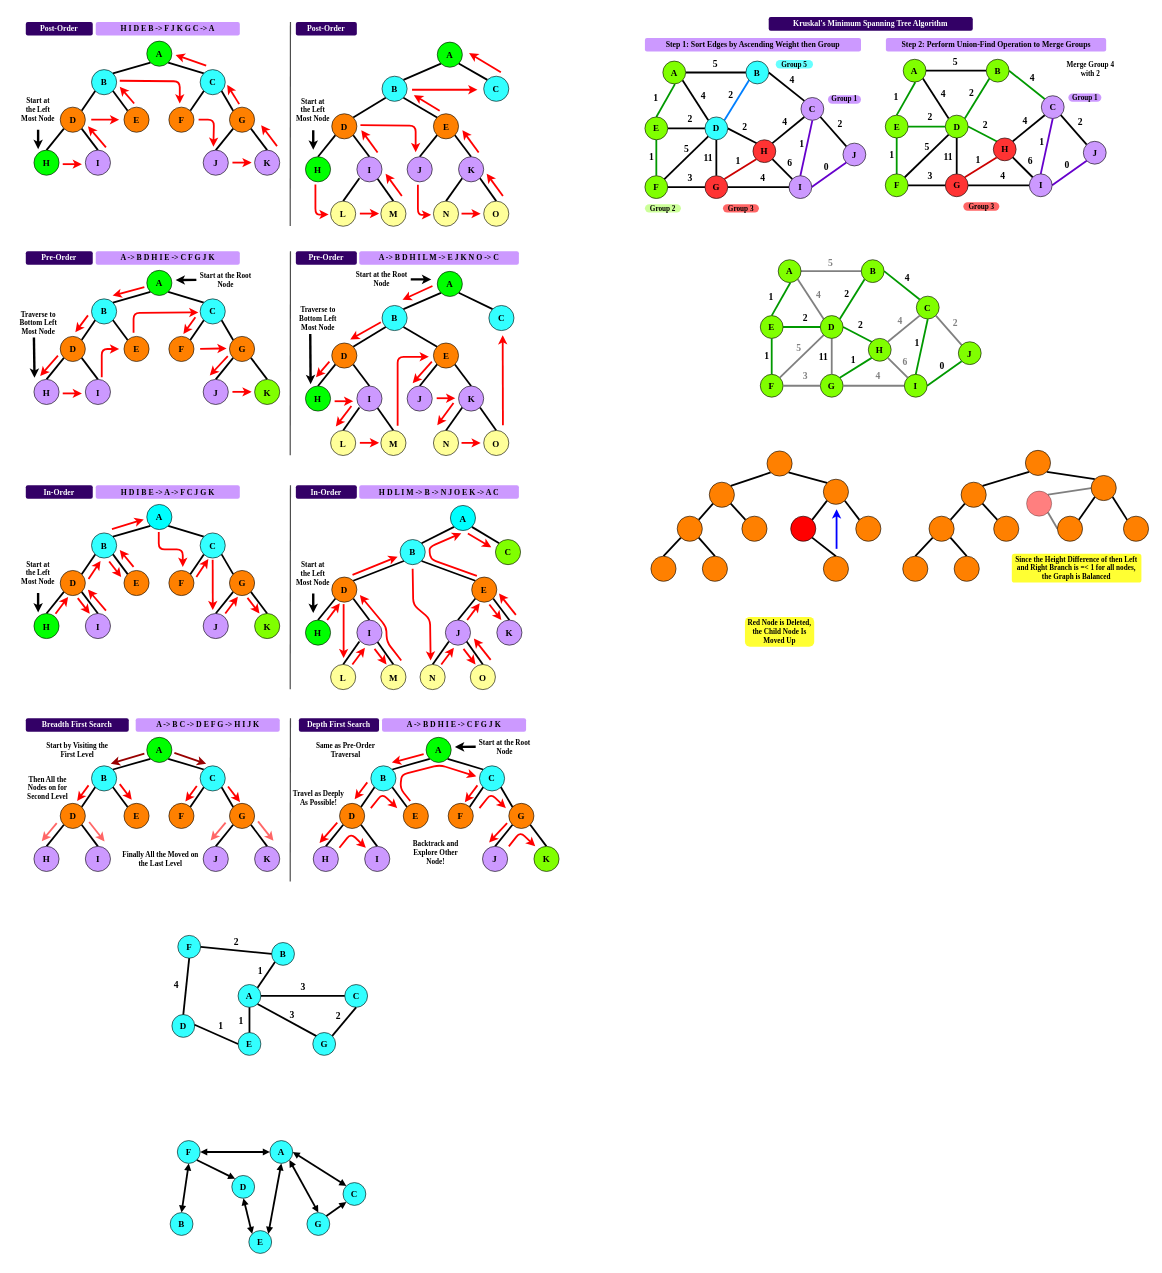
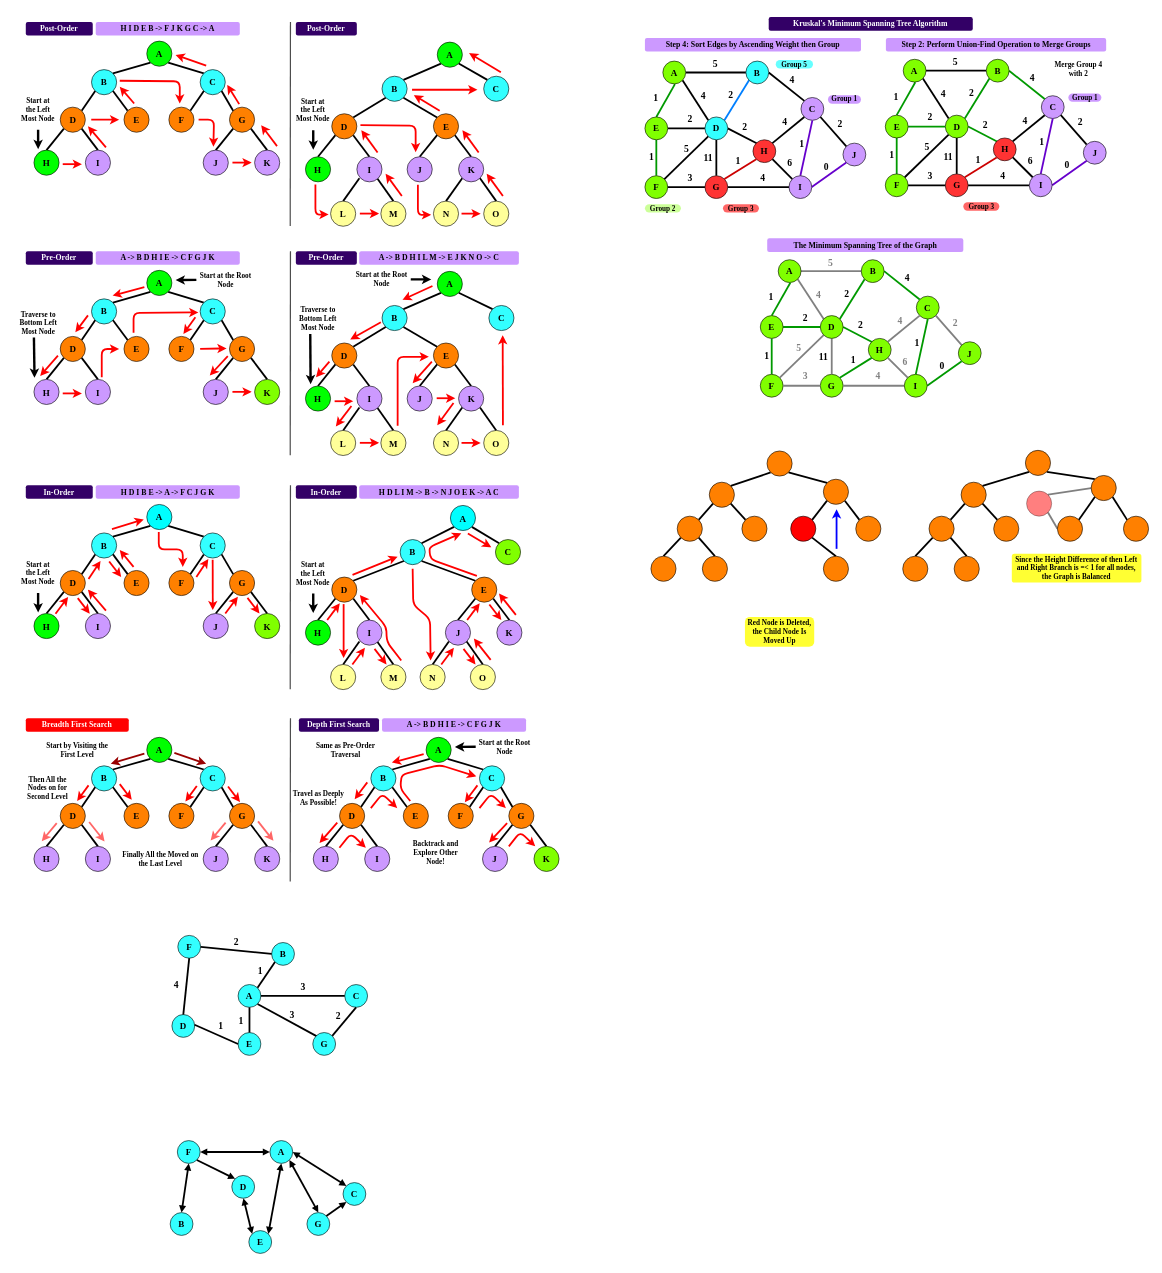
(753, 45) -> (753, 45)
(1090, 69) -> (1078, 69)
none -> (865, 245)
(77, 725) -> (77, 725)
(208, 725) -> none
